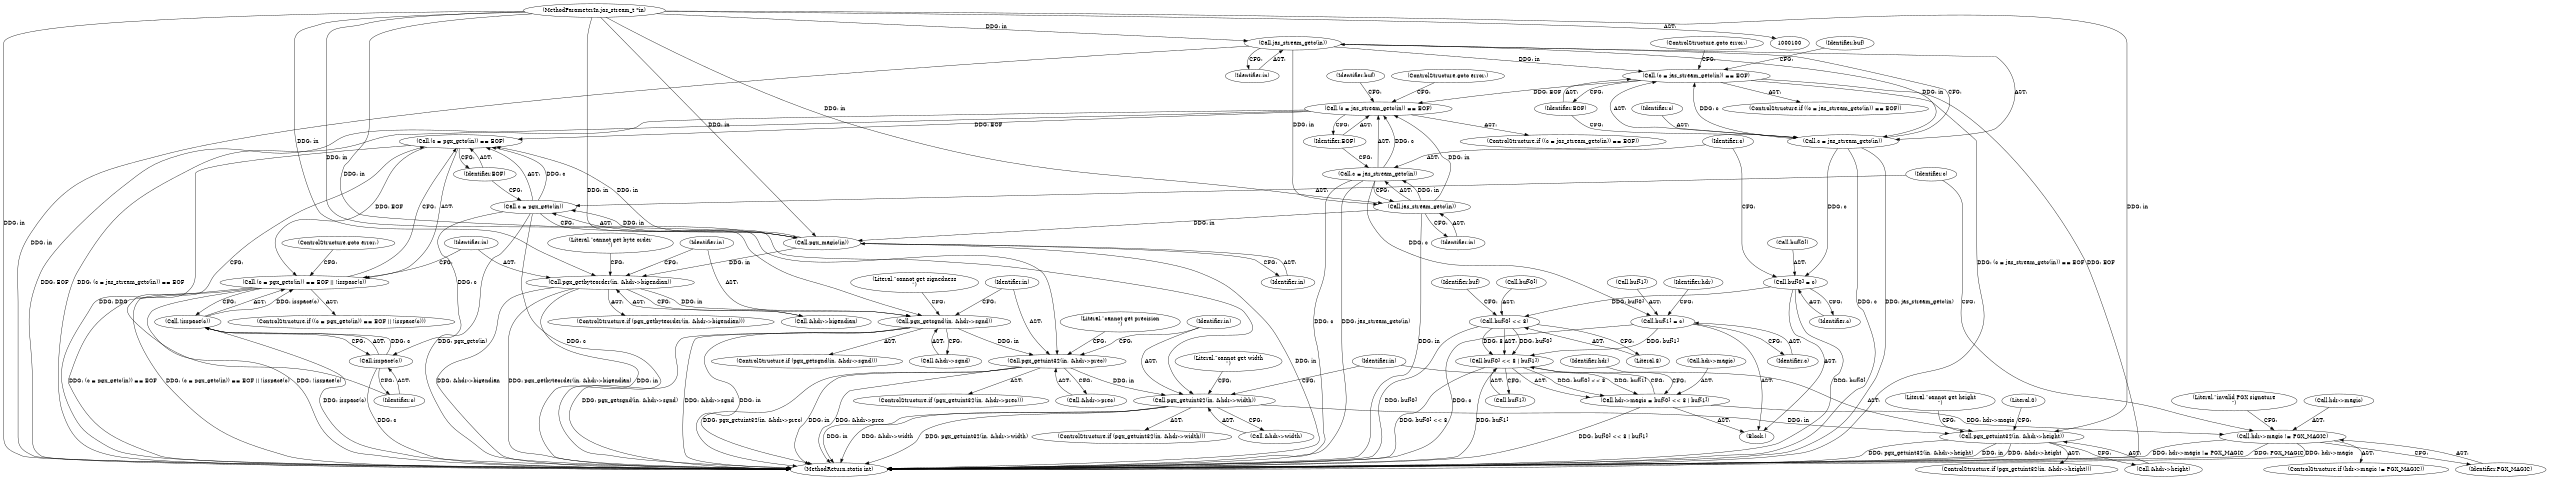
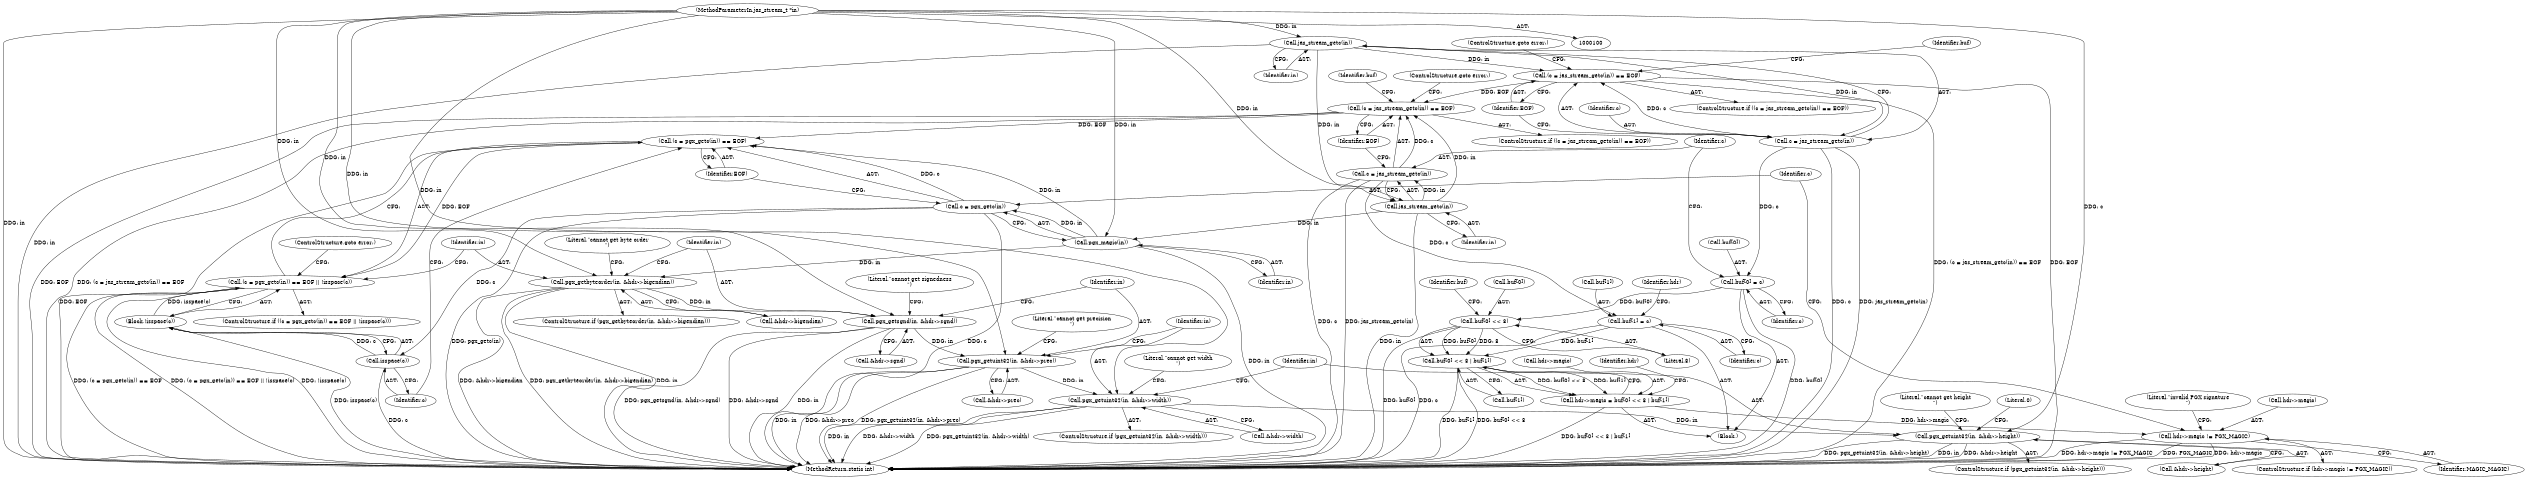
(2138, 207) -> (2094, 207)
(113, 302) -> (74, 302)
(188, 322) -> (151, 322)
(807, 361) -> none
(951, 401) -> none
(2501, 470) -> (2474, 470)
